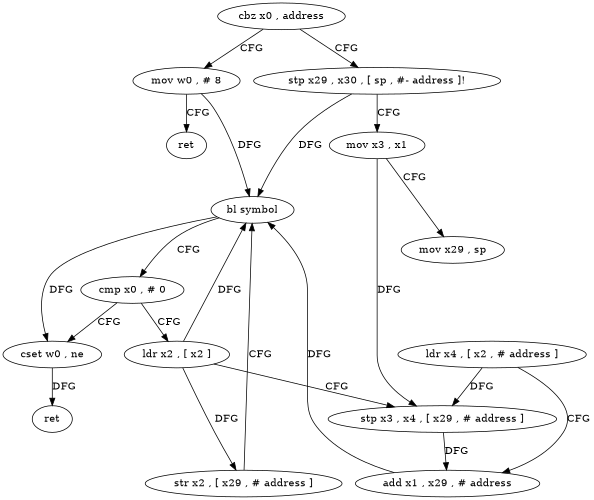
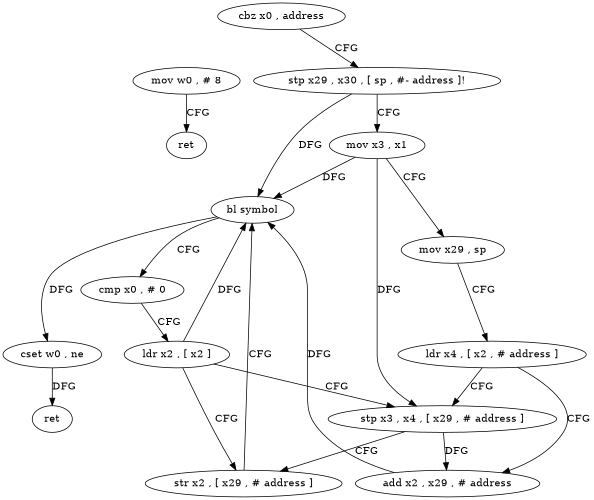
(237, 47) -> none
(230, 139) -> (318, 176)
none -> (471, 299)
(95, 320) -> none
(482, 387) -> (482, 387)
(227, 419) -> (227, 419)
none -> (352, 448)
(448, 484) -> (448, 484)
